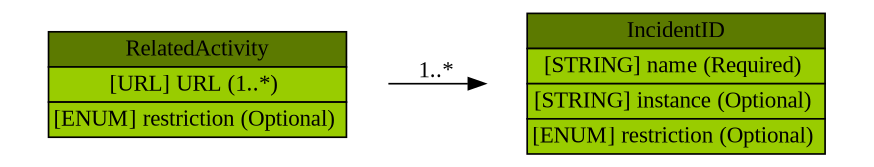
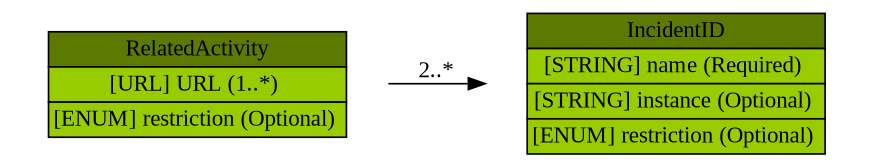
(437, 71) -> (437, 71)
